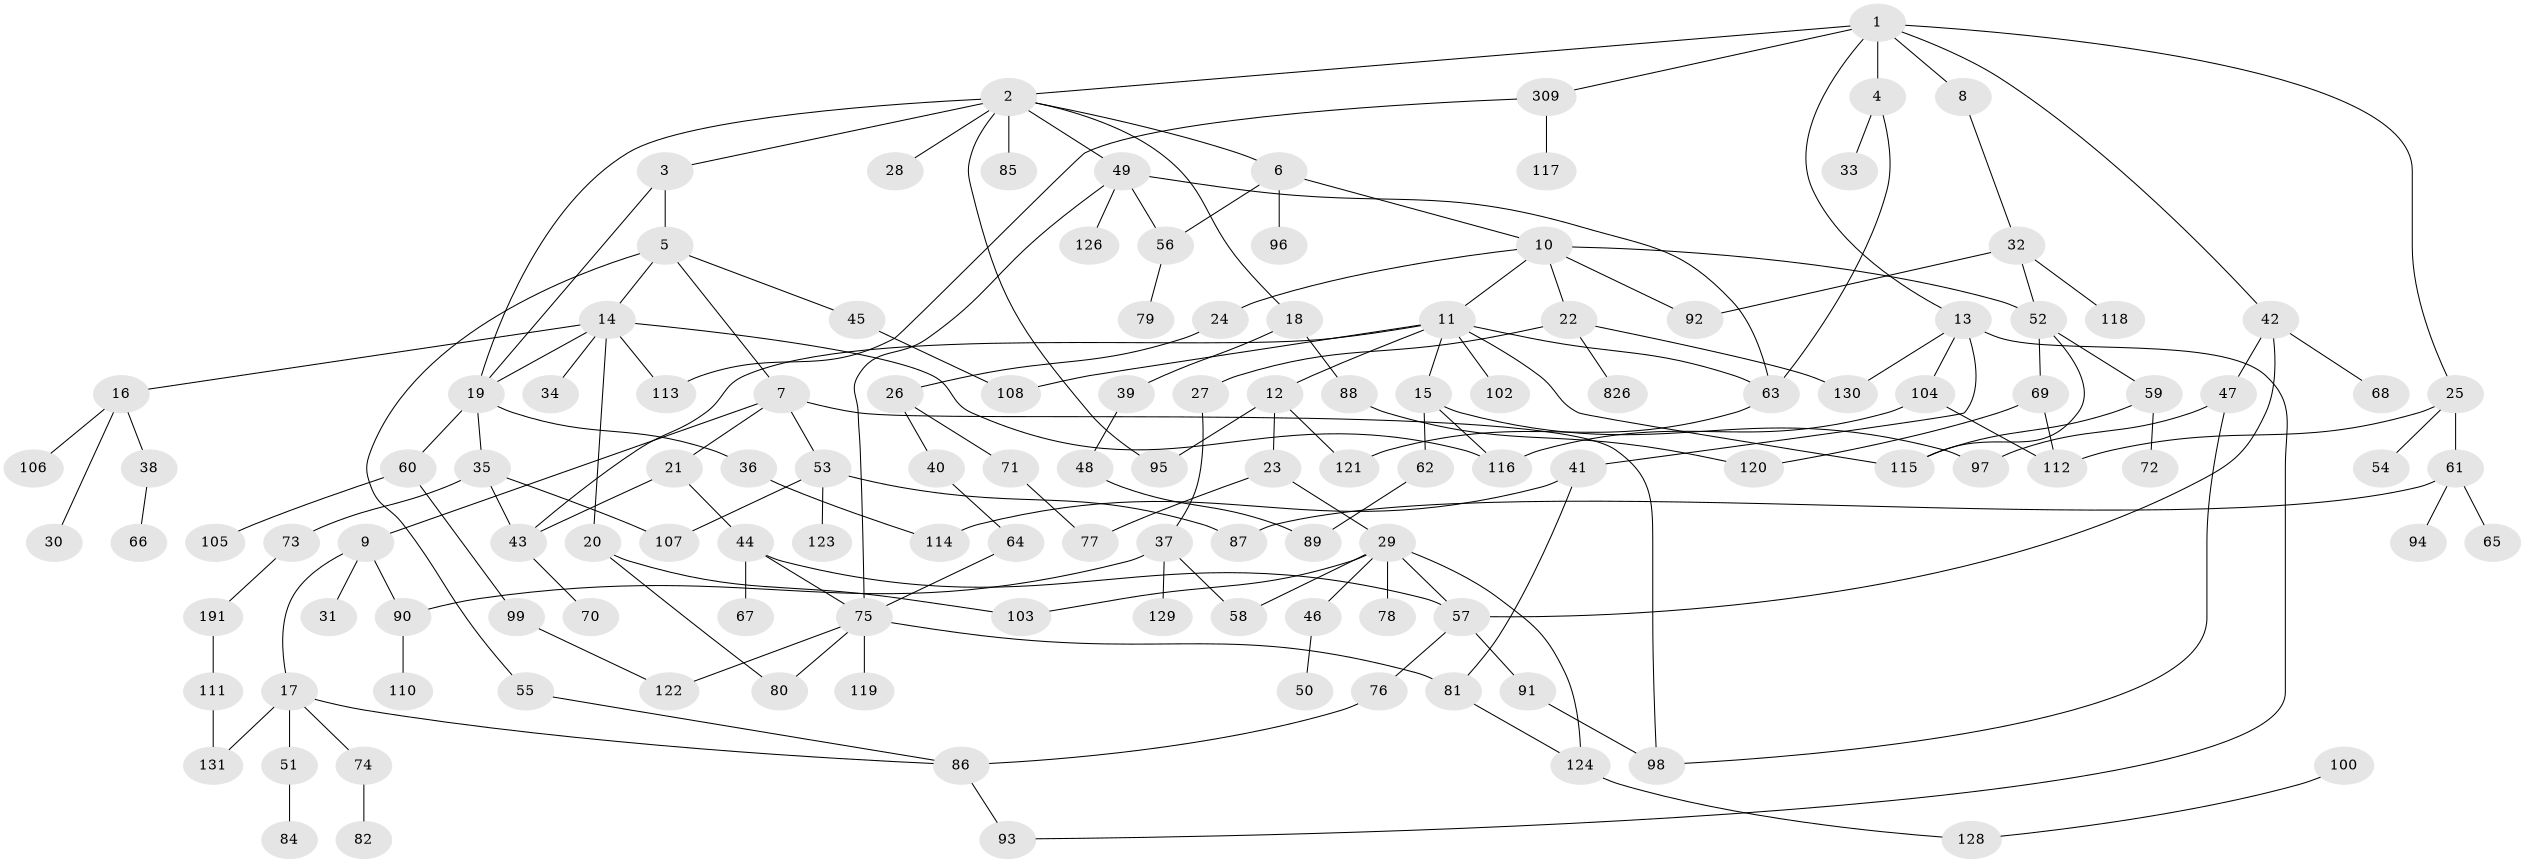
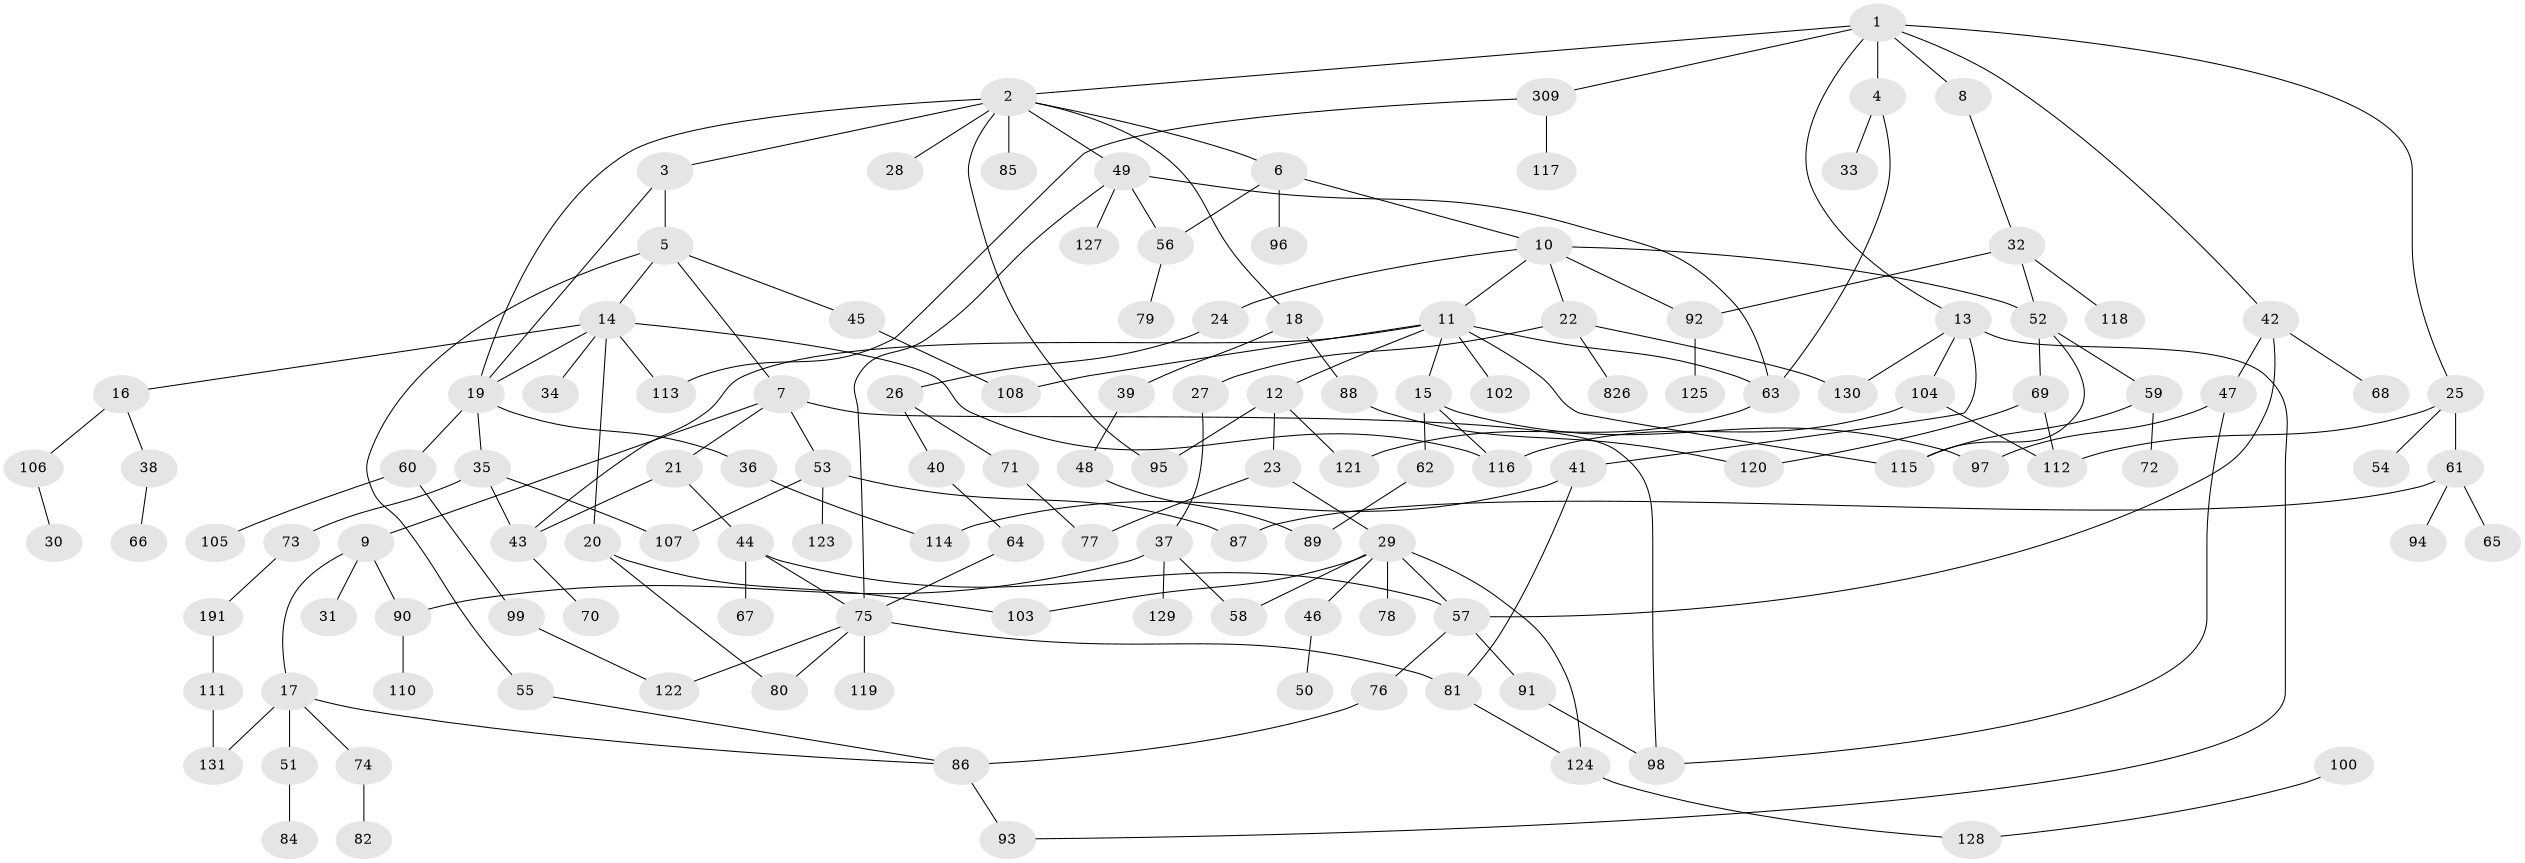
(1089, 246) -> (1089, 246)
none -> (1695, 394)
(88, 469) -> (44, 506)
